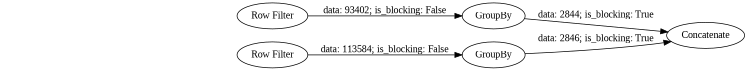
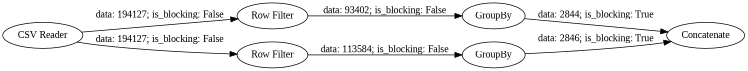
none -> (43, 35)
